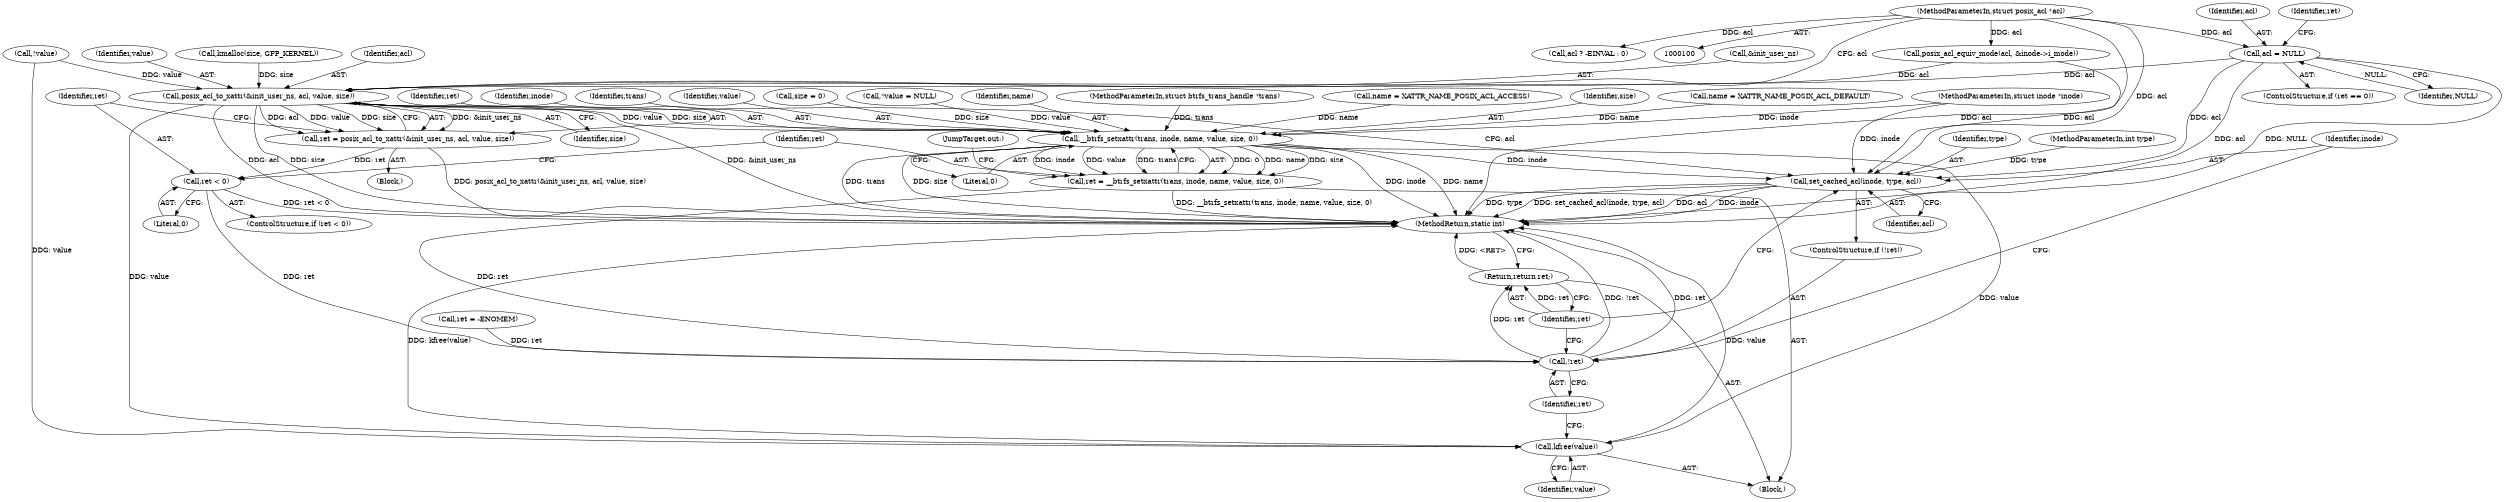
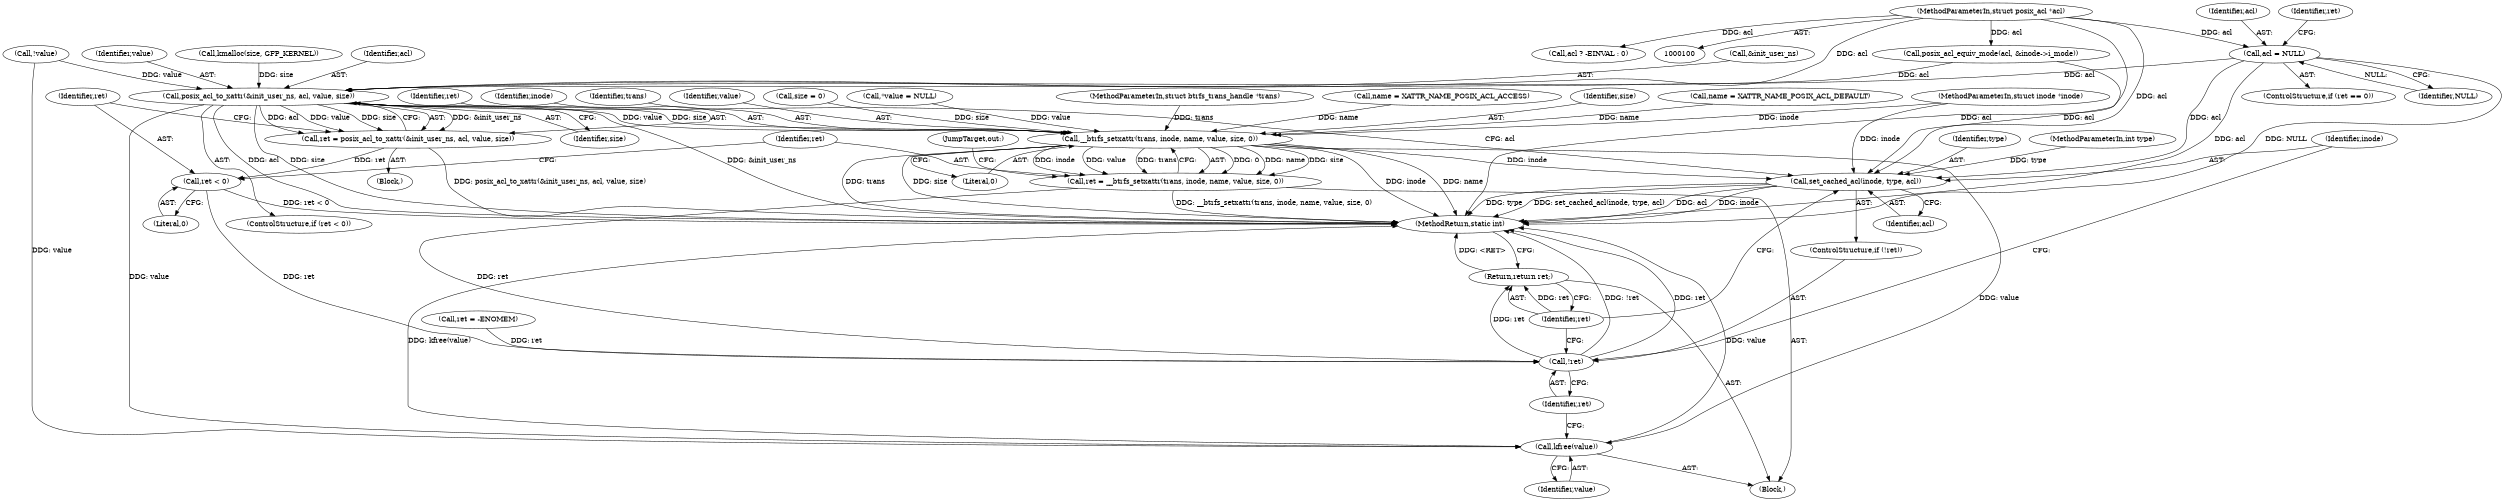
(1852, 54) -> (1852, 54)
(1004, 97) -> none
(229, 207) -> (221, 168)
